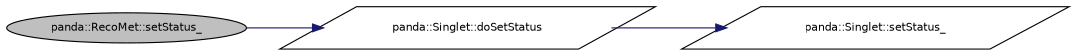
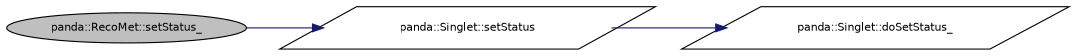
(468, 28) -> (468, 28)
(875, 28) -> (875, 28)
